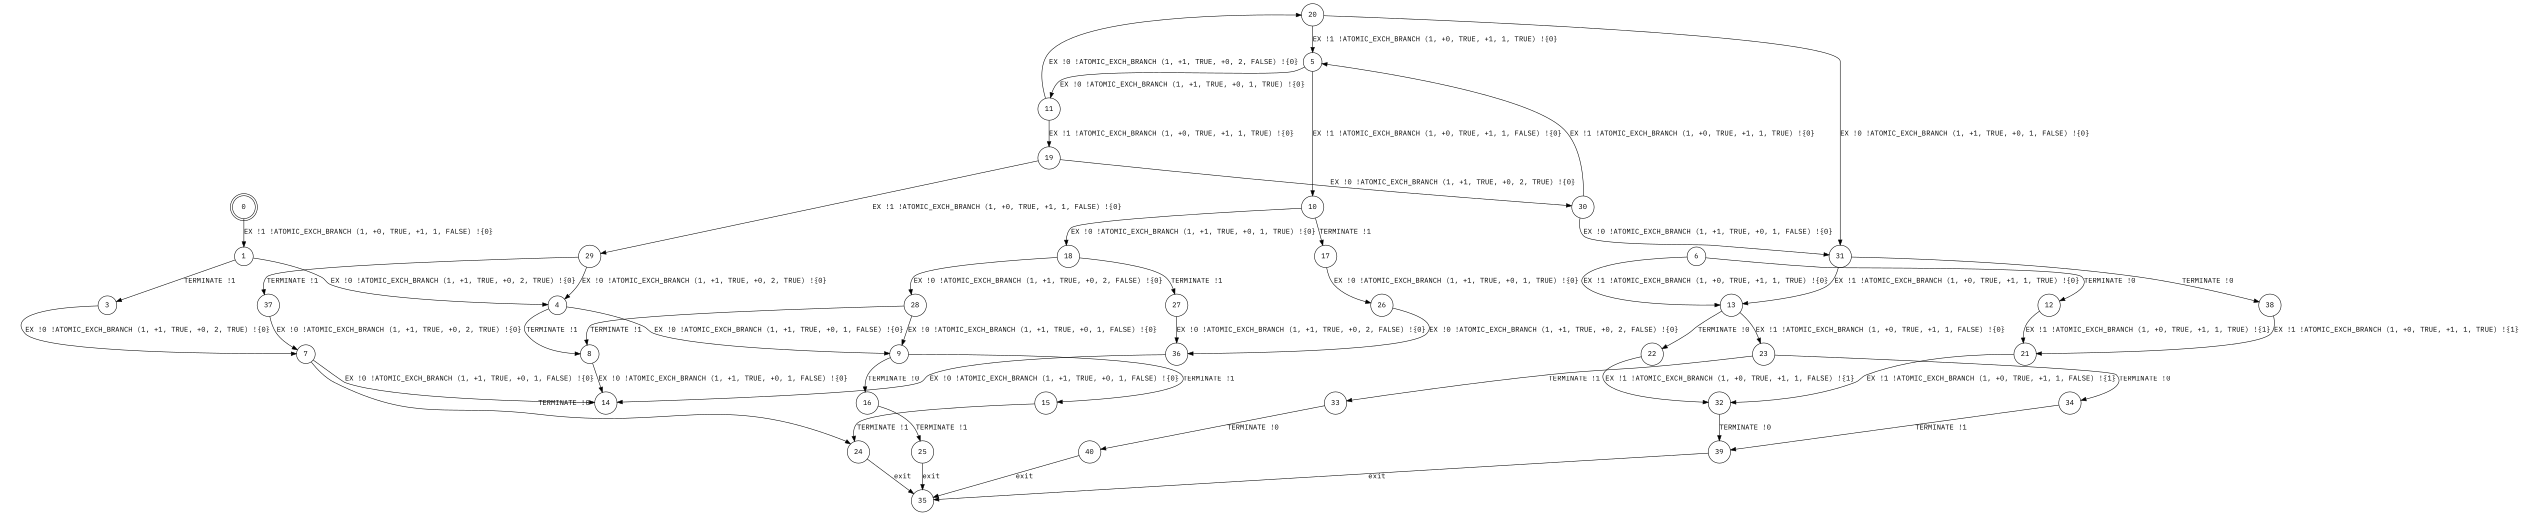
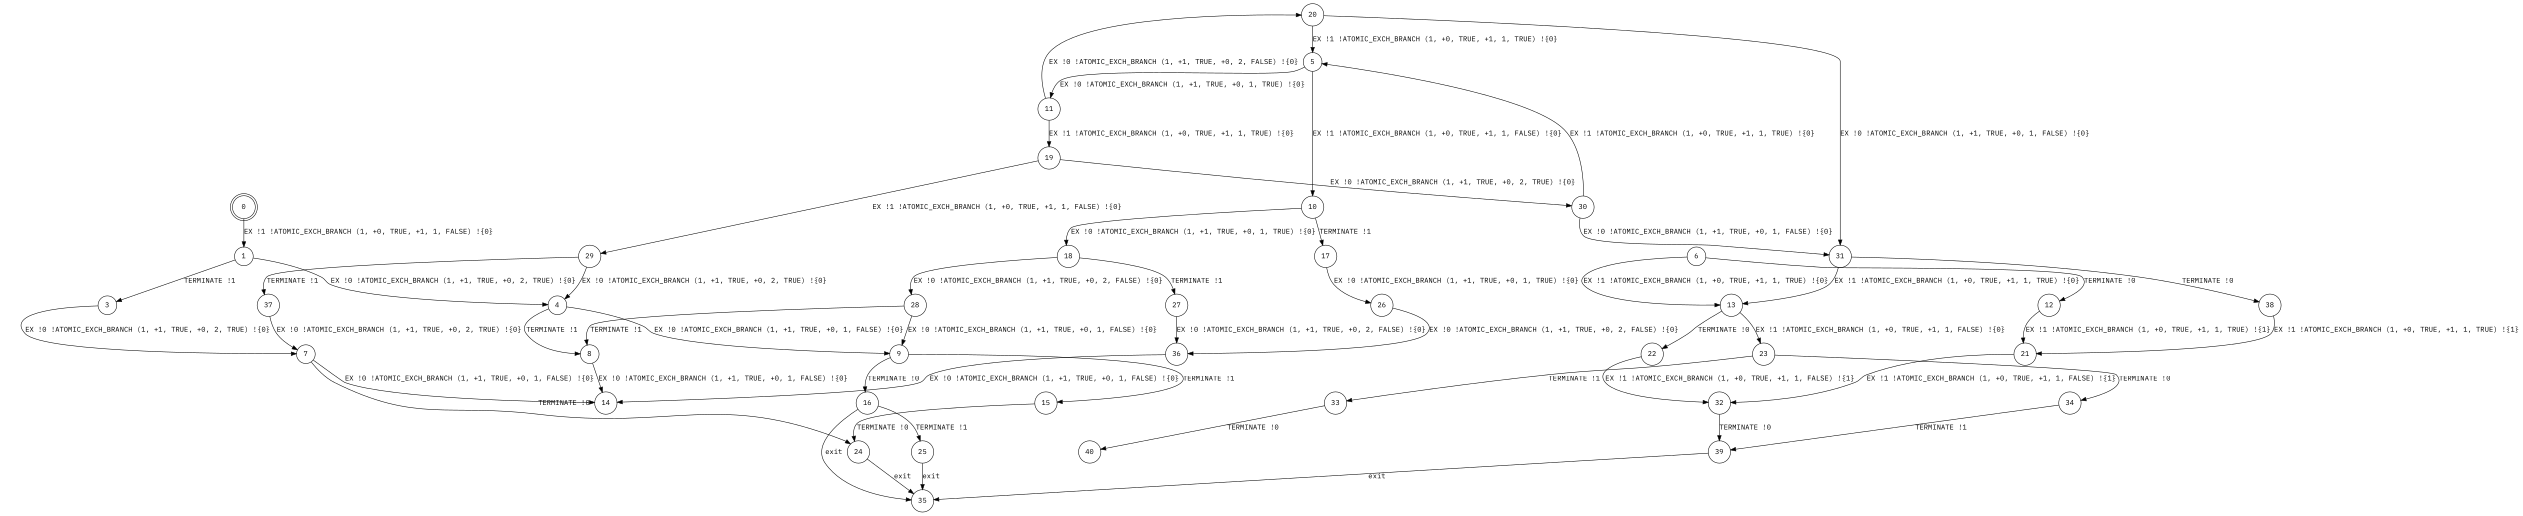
(883, 428) -> (883, 428)
(1009, 476) -> (832, 471)
